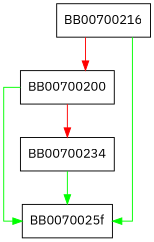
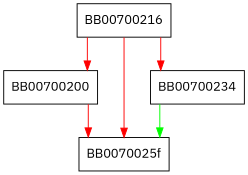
(67, 116) -> (161, 49)
(132, 134) -> (124, 83)
(4, 150) -> (88, 116)
